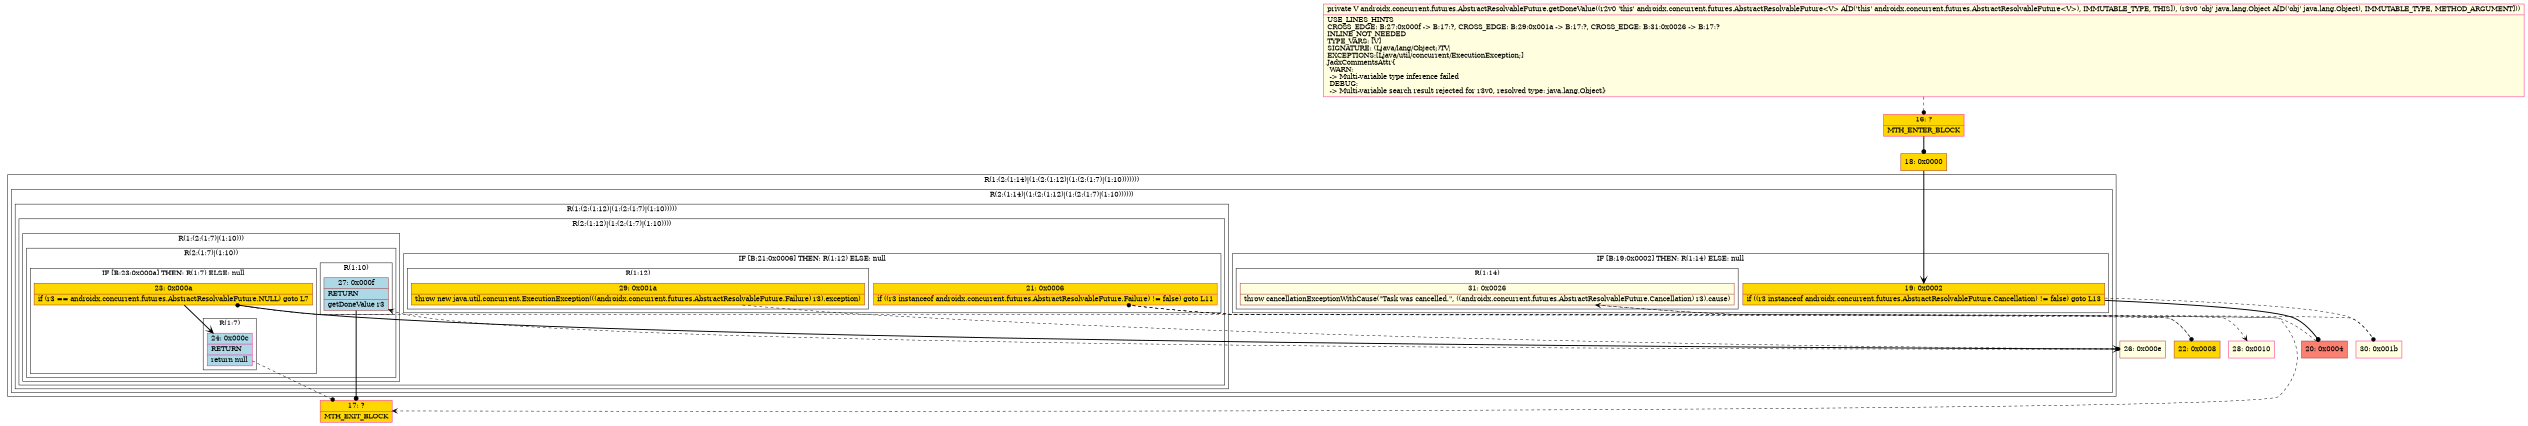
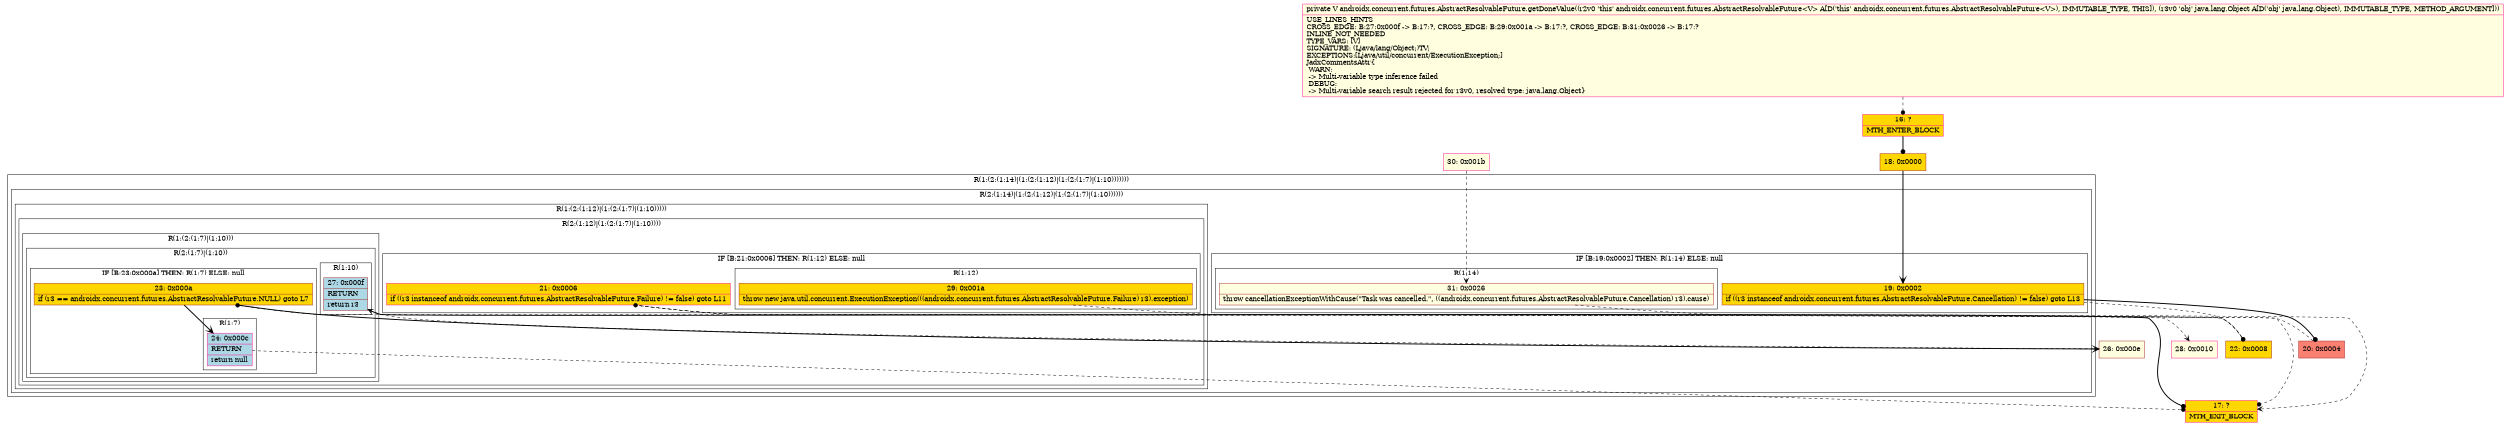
(2243, 304) -> (2167, 309)
(356, 305) -> (343, 305)
(1429, 337) -> (1727, 315)
